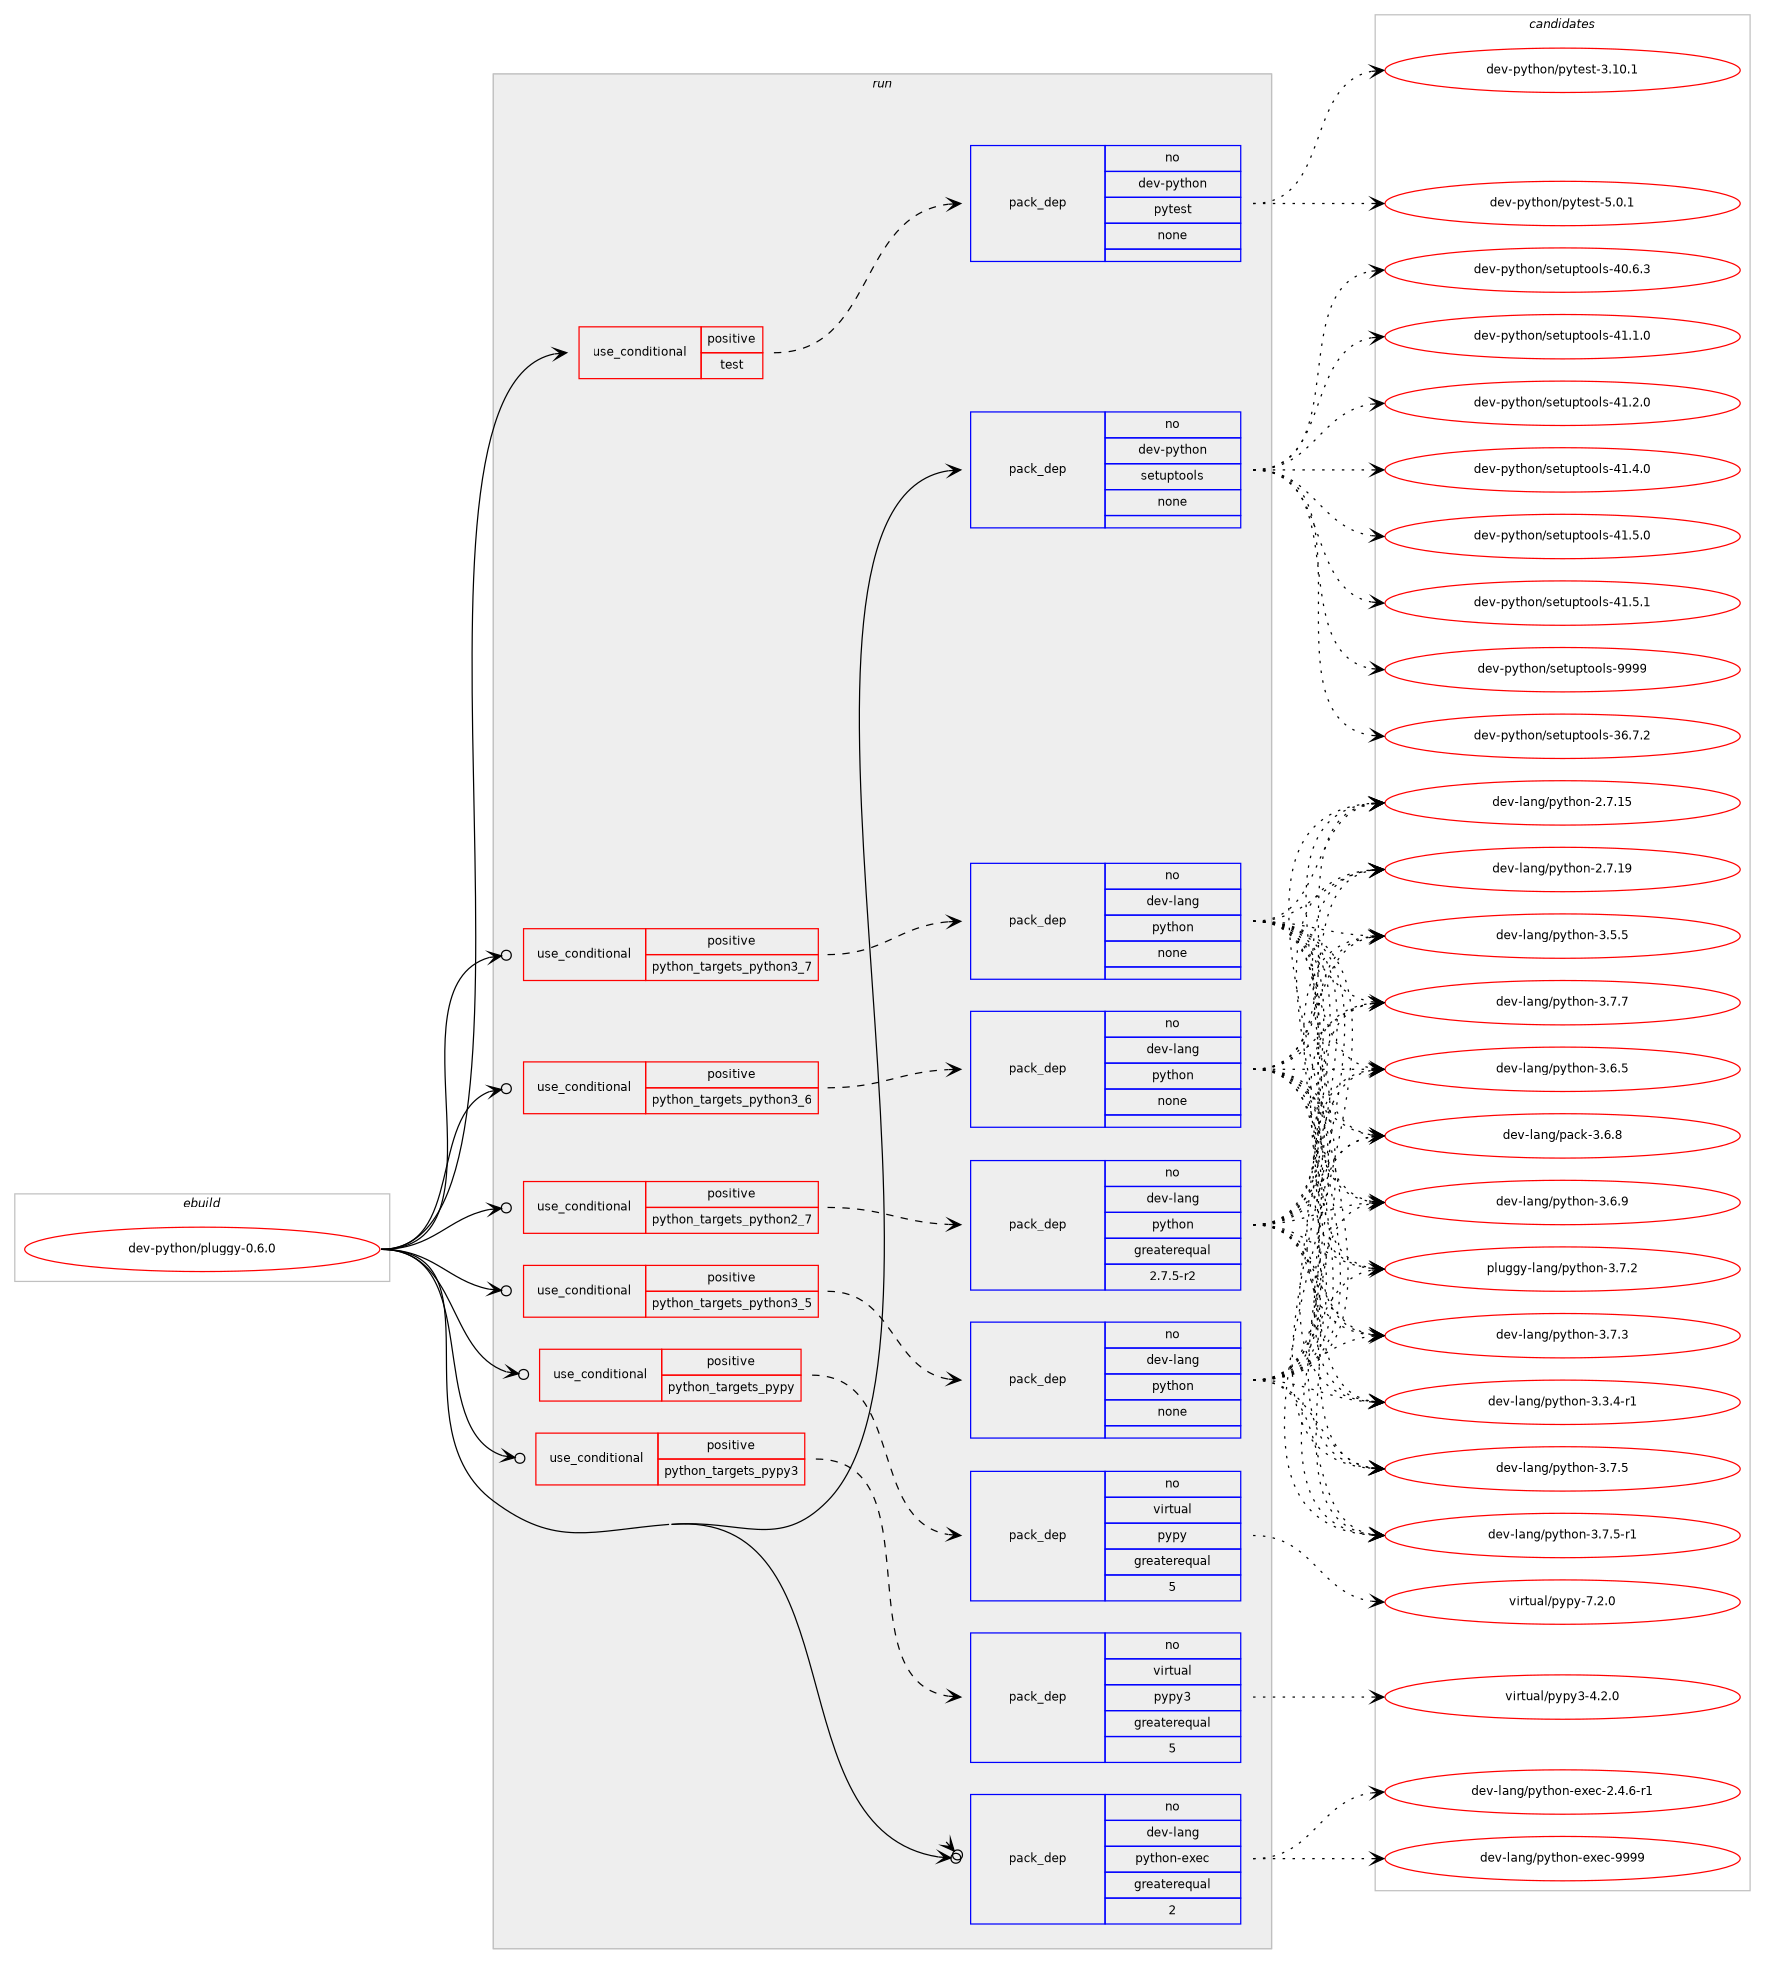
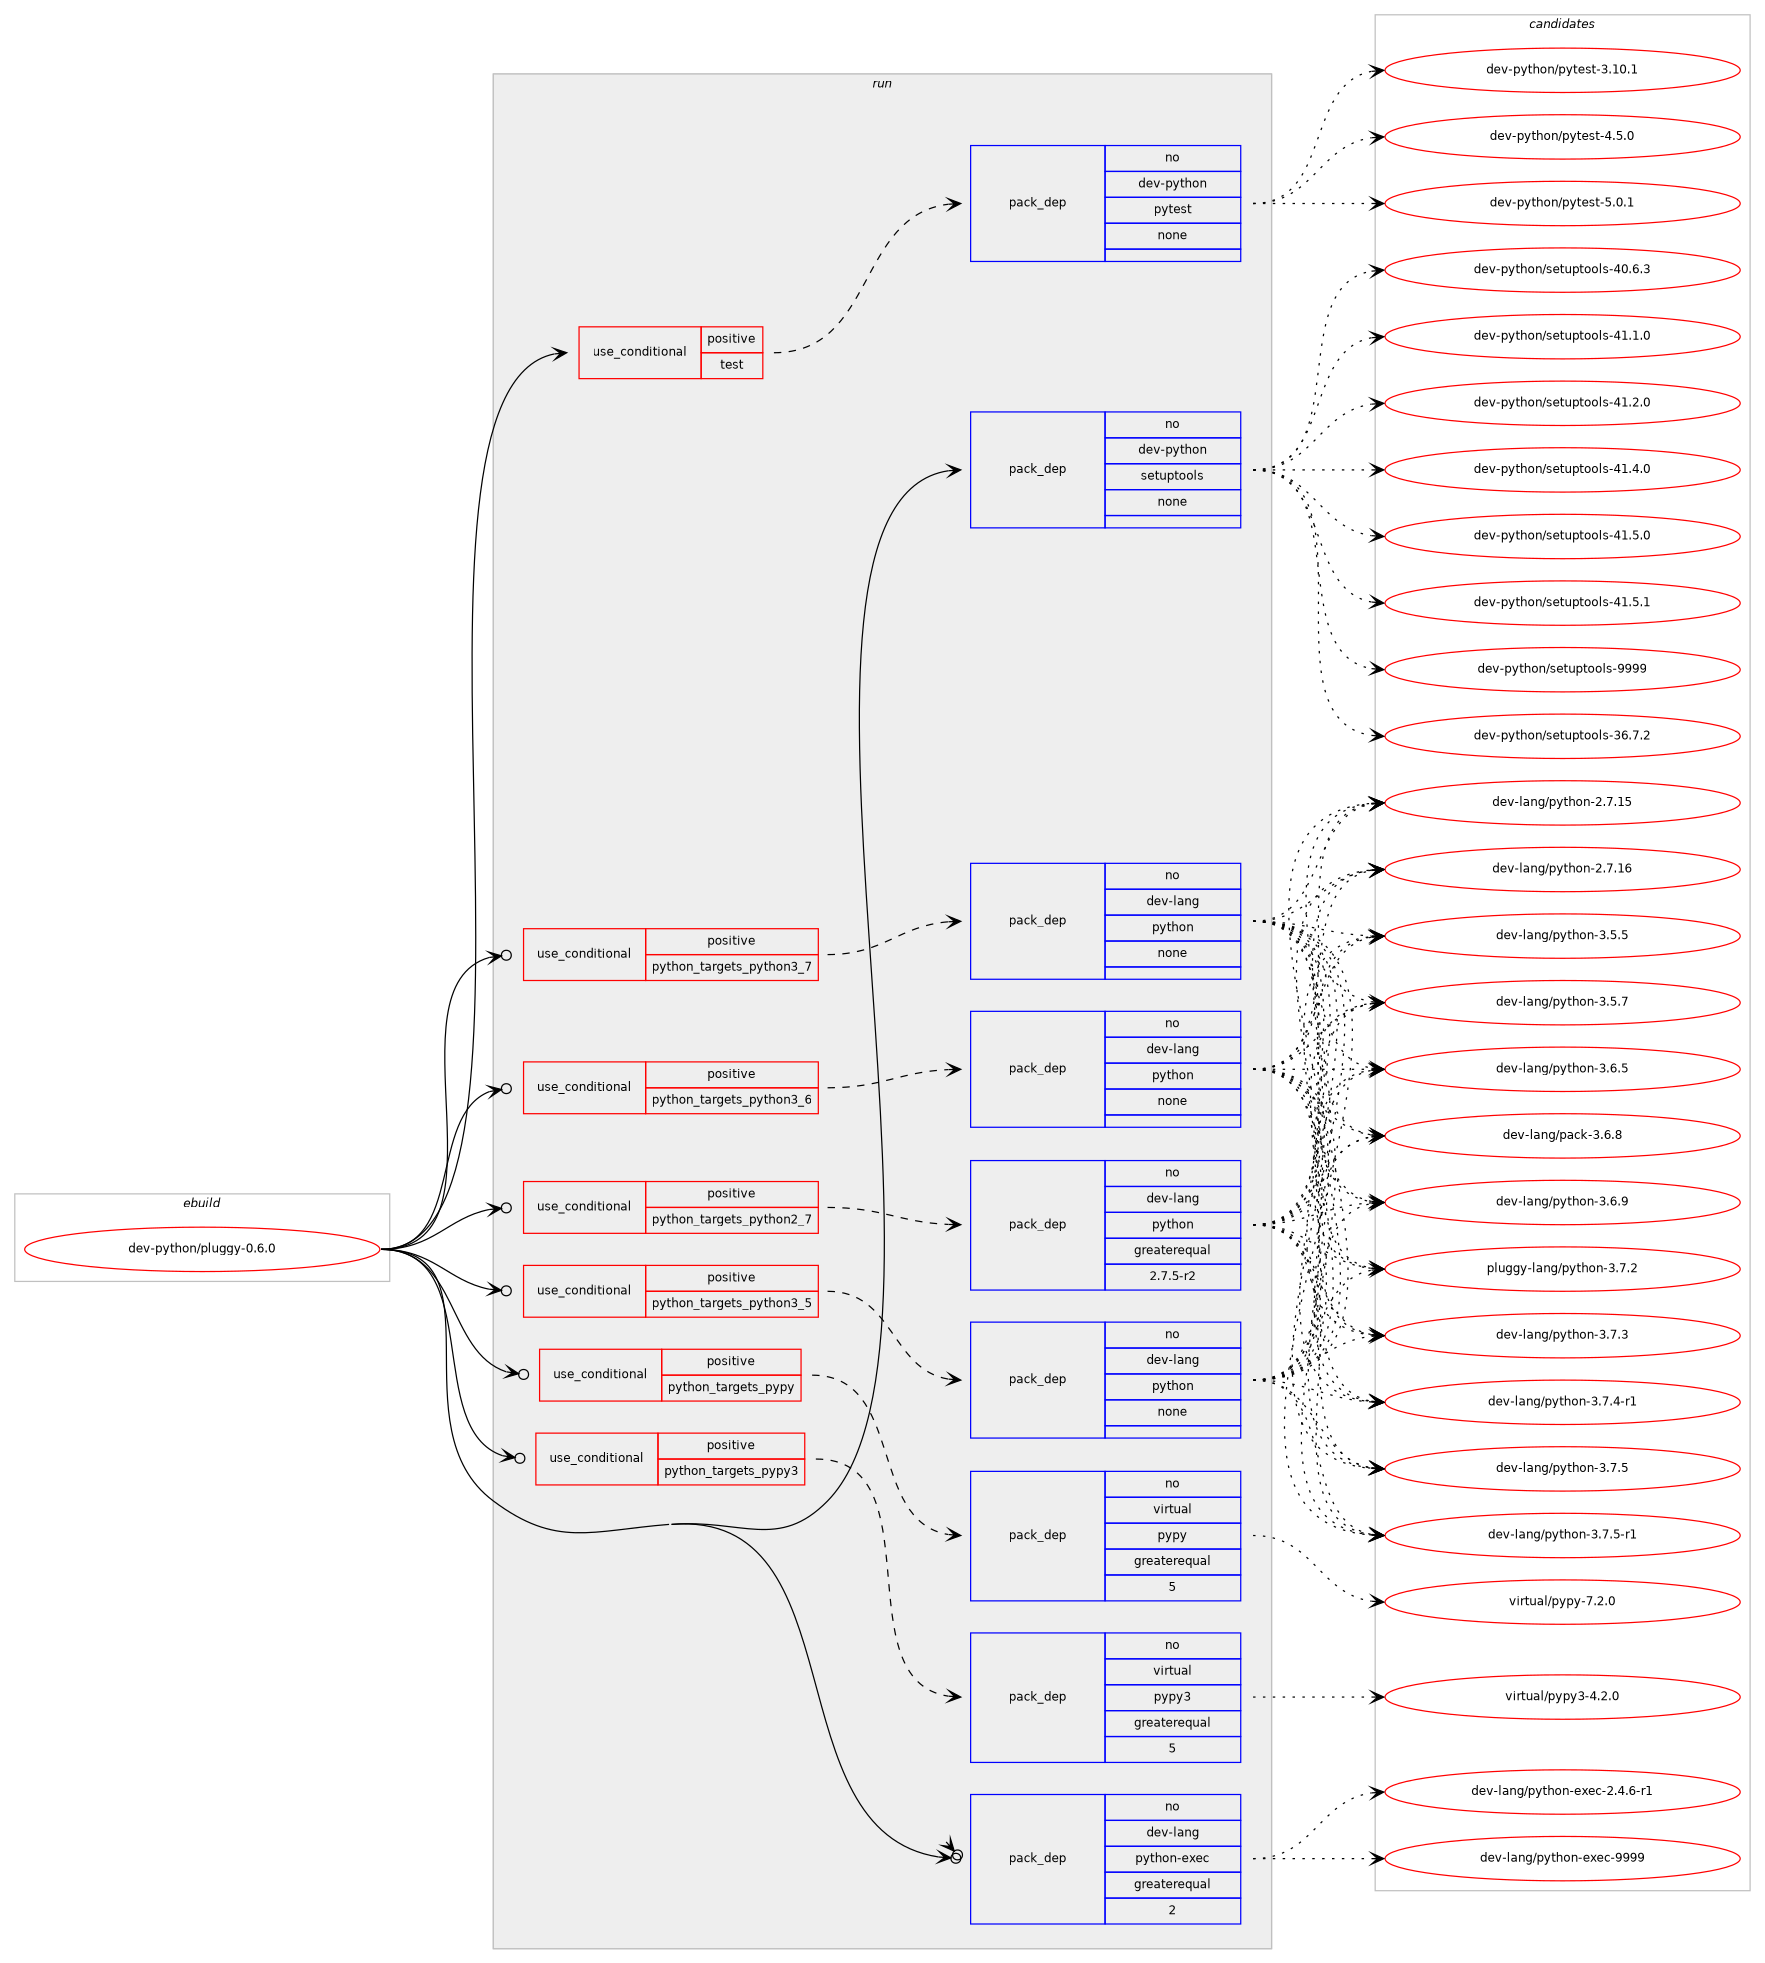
none -> (1563, 137)
(1563, 870) -> (1563, 870)
(1563, 1003) -> (1563, 1003)
(1563, 1402) -> (1563, 1402)
